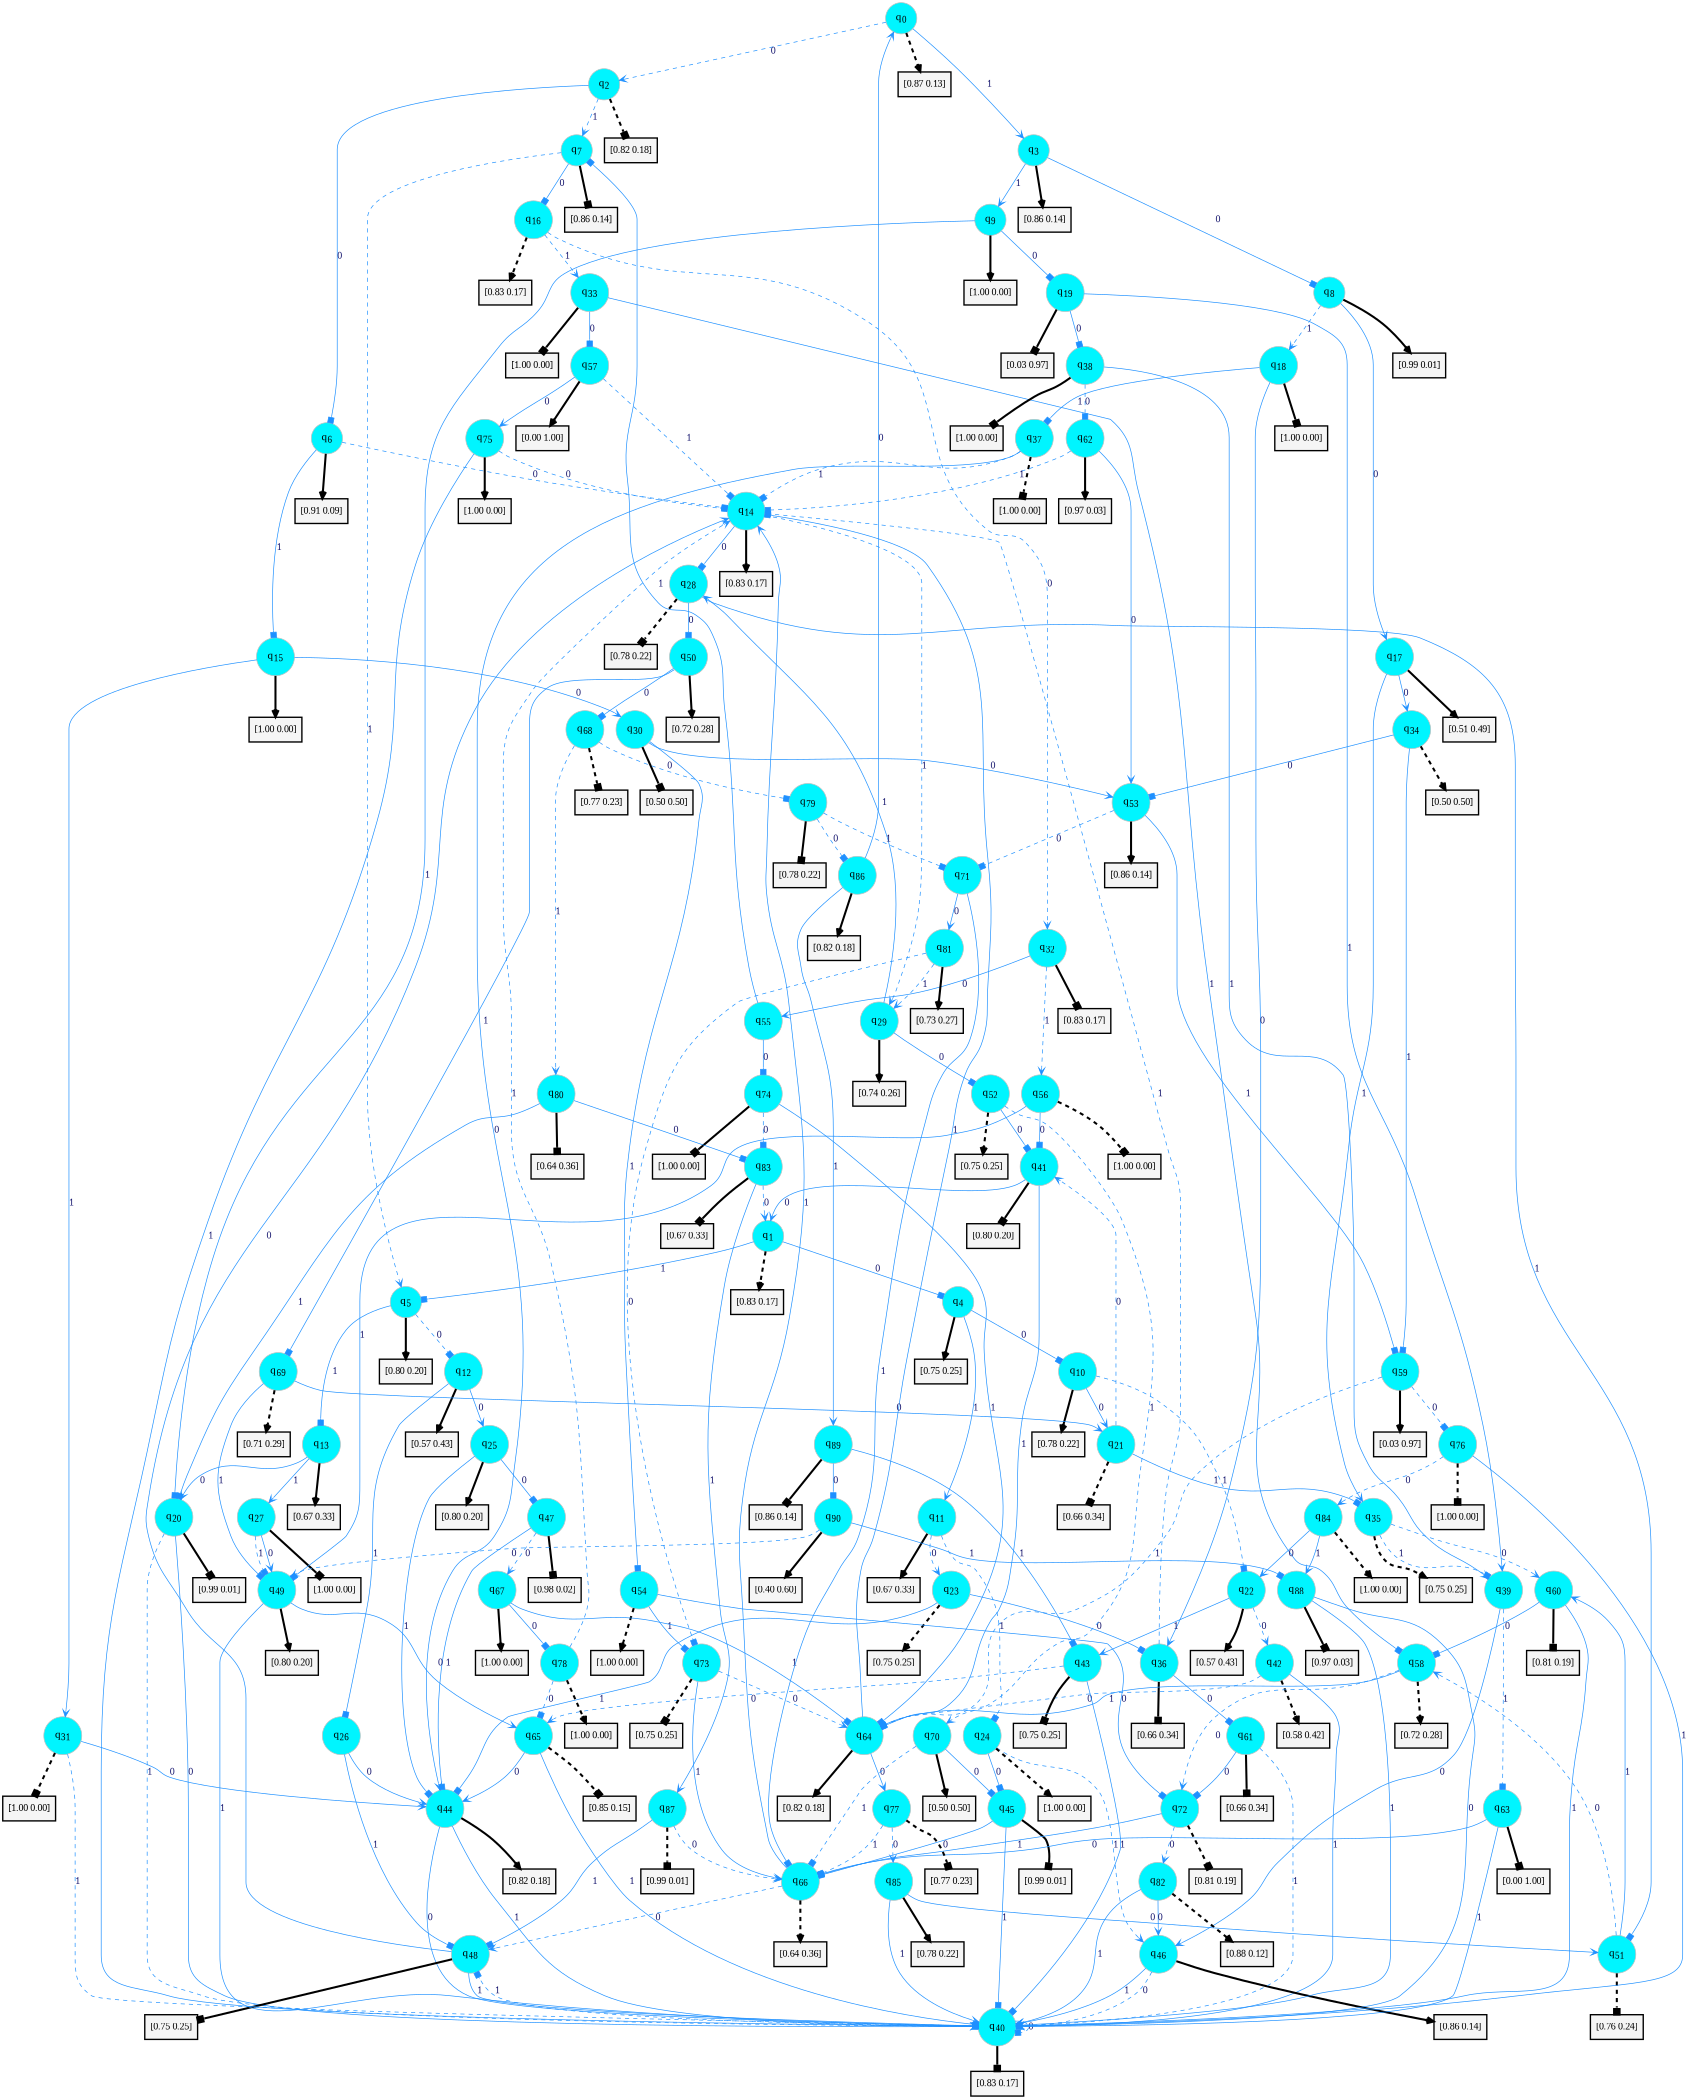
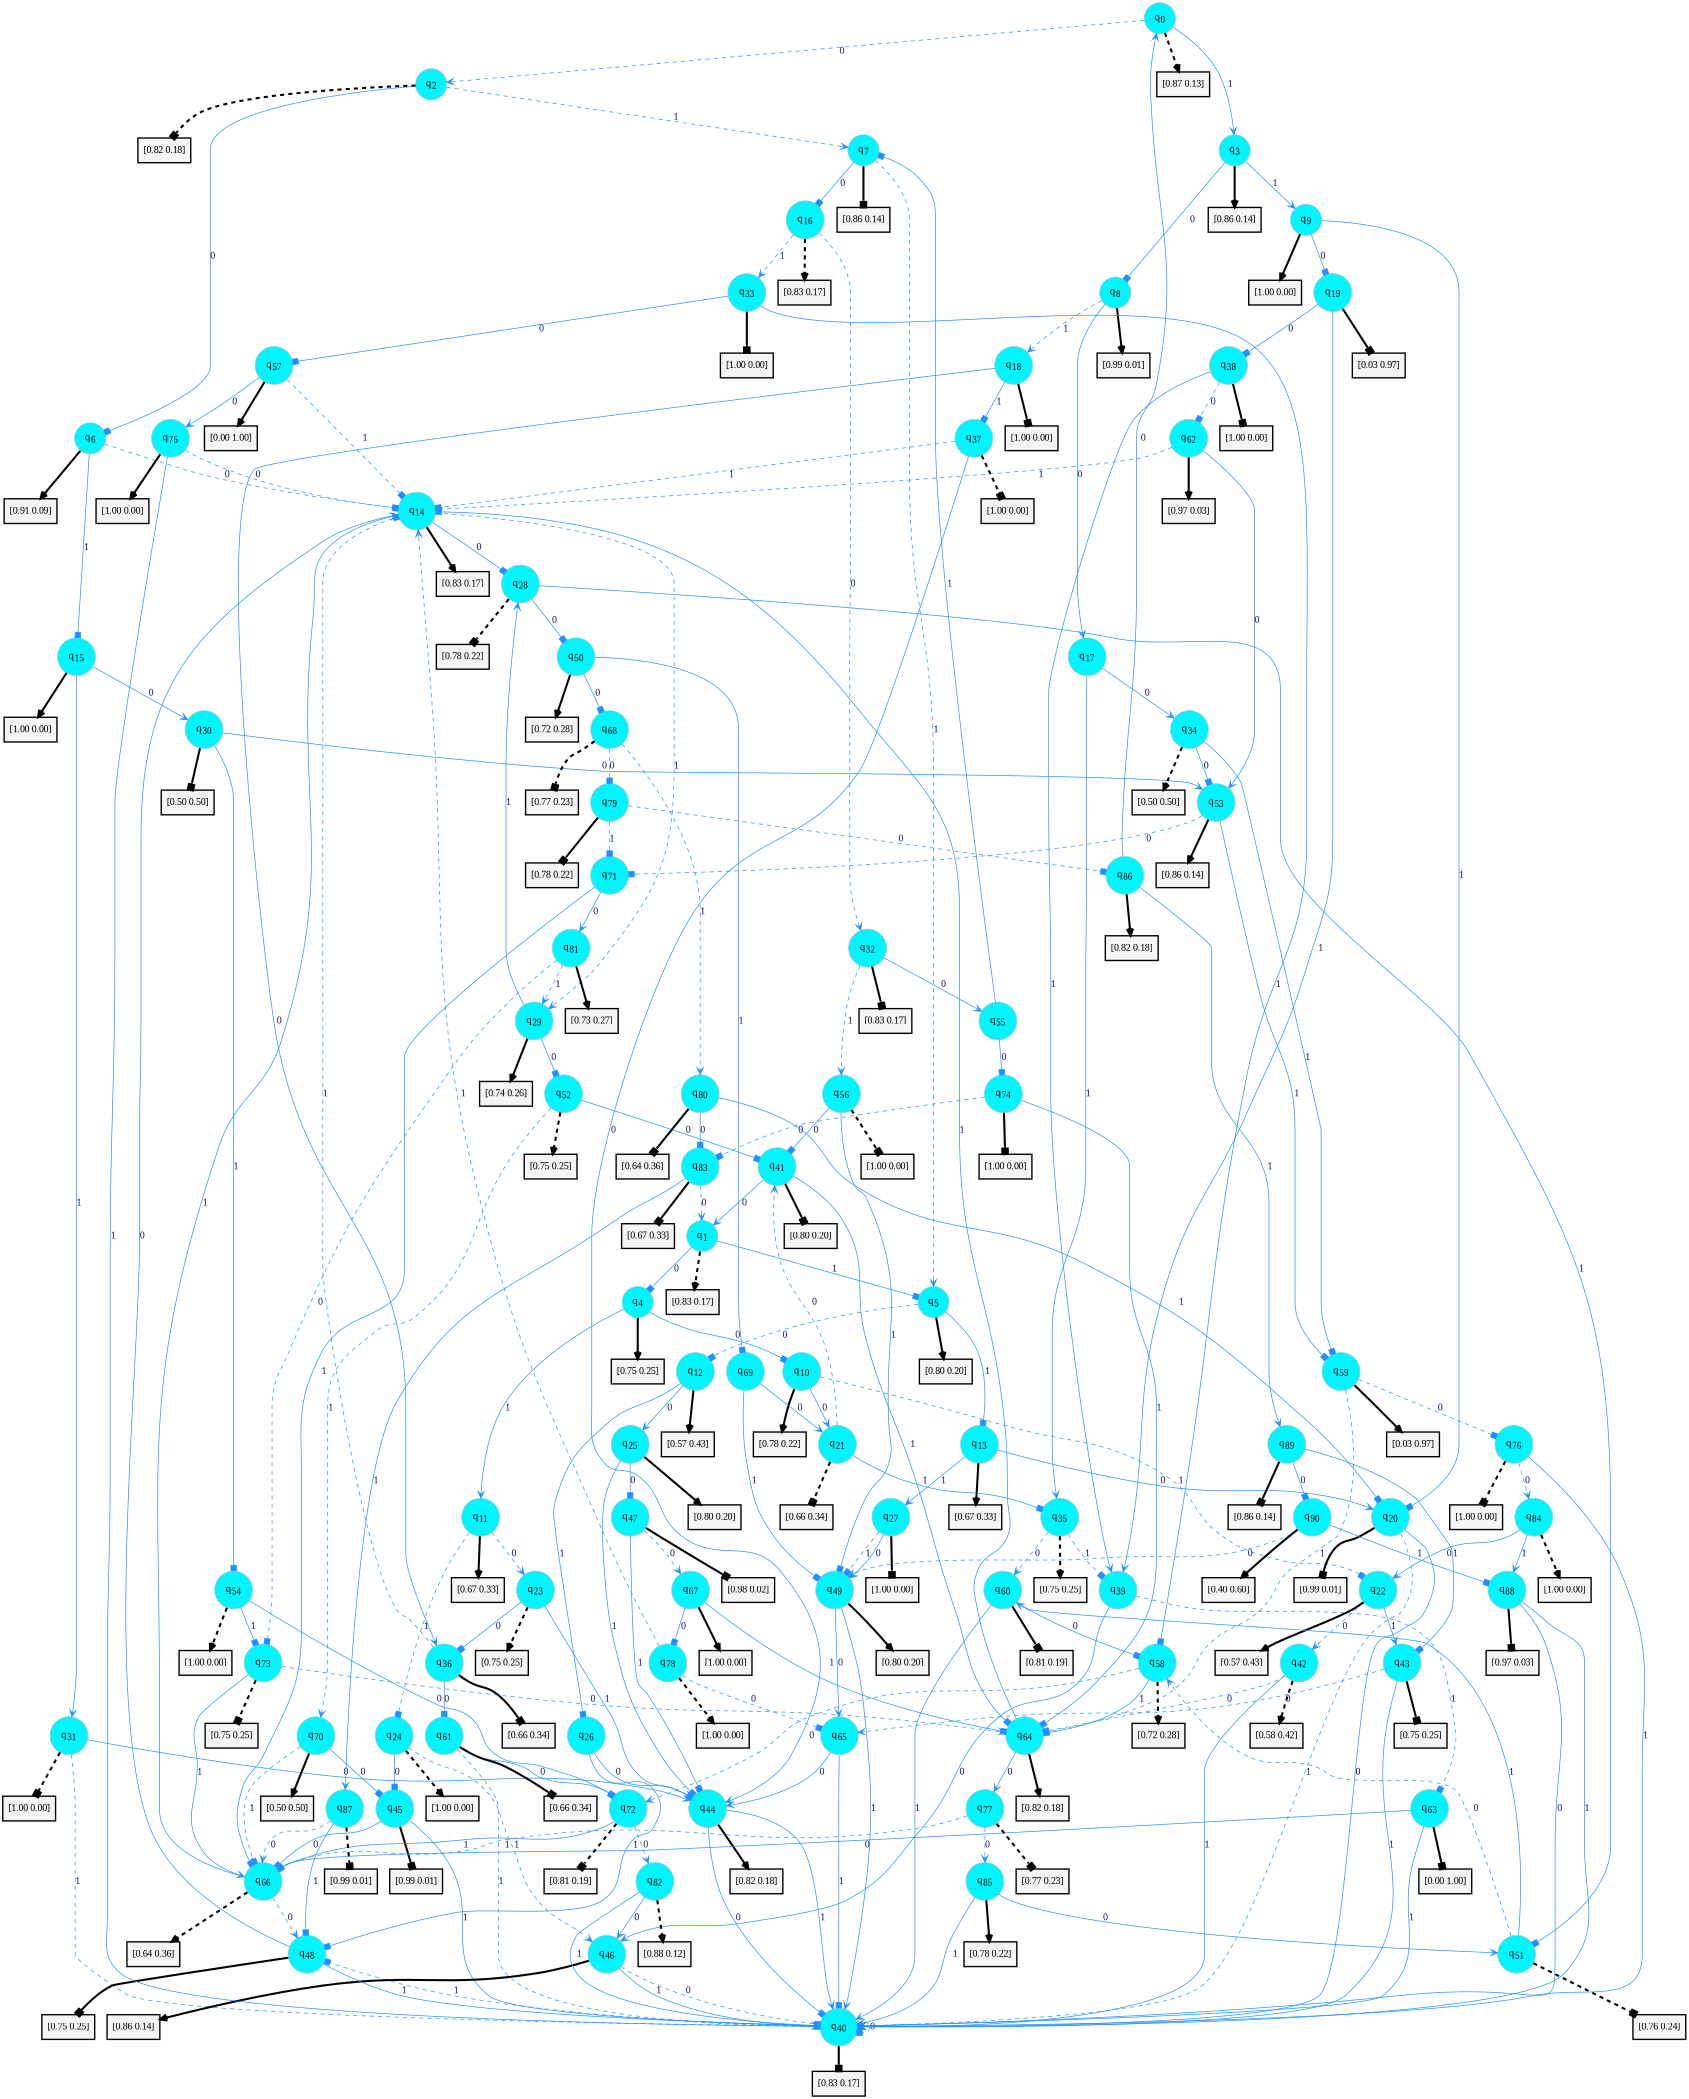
(1469, 730) -> none
(264, 1444) -> none
(610, 1809) -> none
